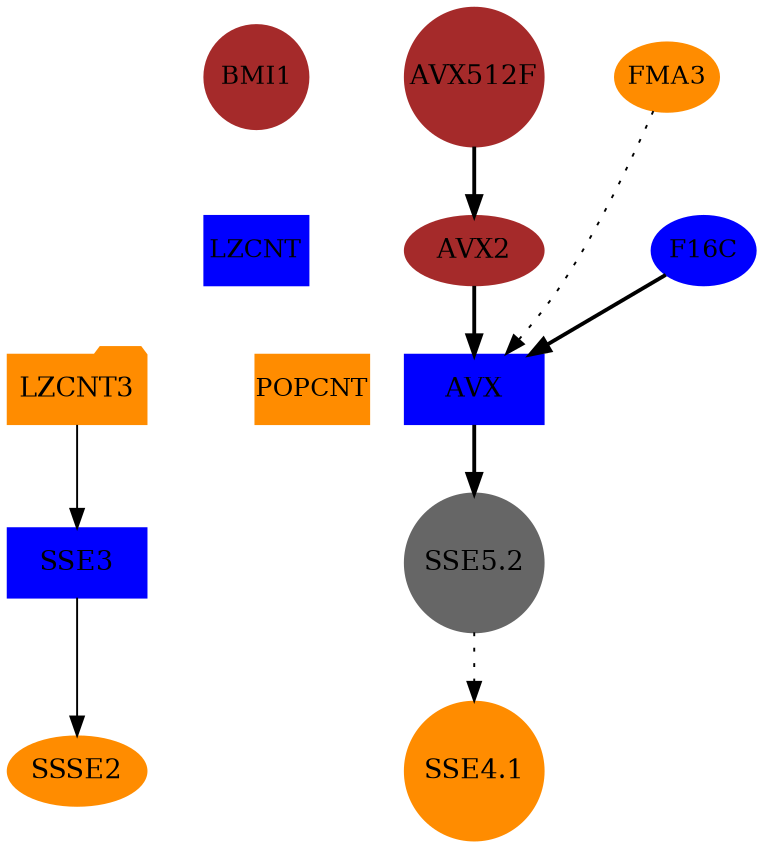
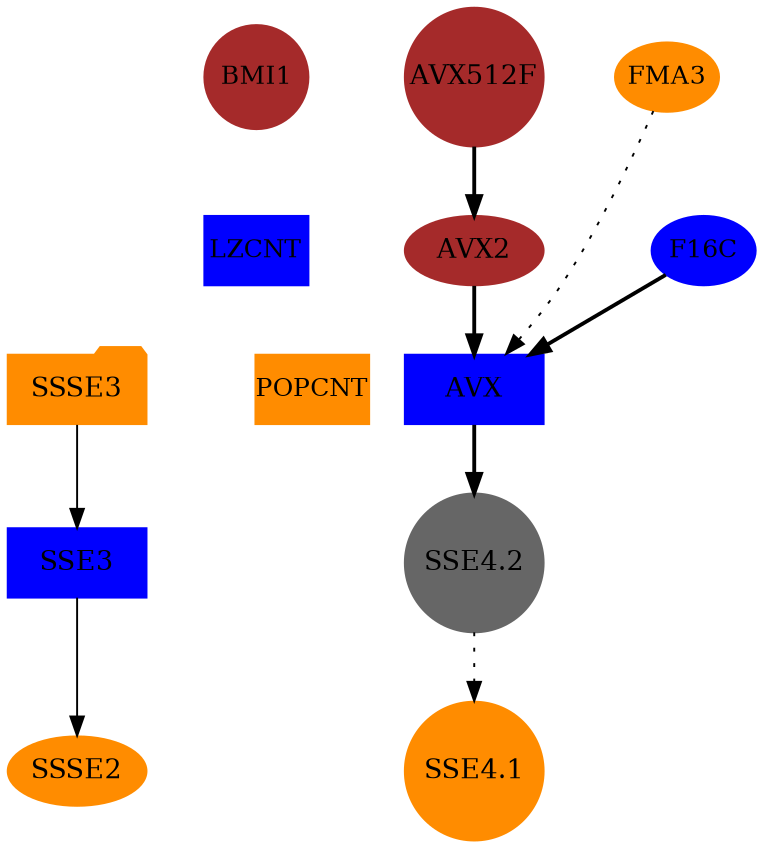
(77, 389) -> (77, 389)
(474, 563) -> (474, 563)
